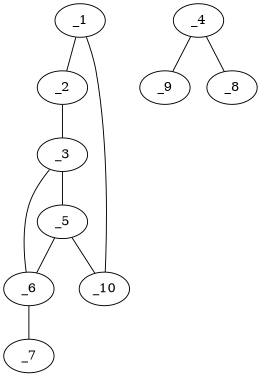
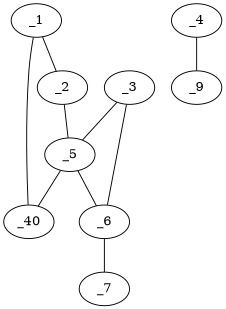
(232, 88) -> none
(62, 121) -> (66, 121)
(104, 289) -> (29, 222)
